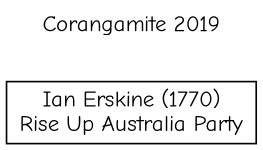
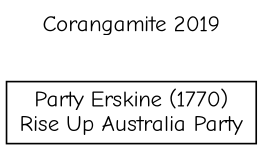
(131, 113) -> (131, 113)
